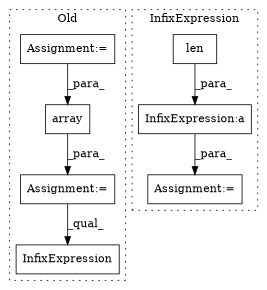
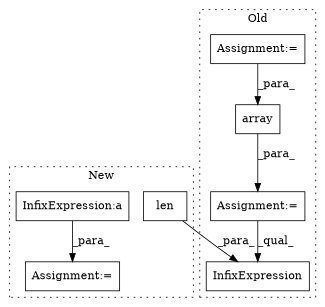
(195, 19) -> (102, 176)
(195, 80) -> (207, 239)
